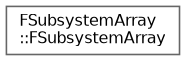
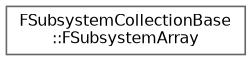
(93, 30) -> (126, 30)
